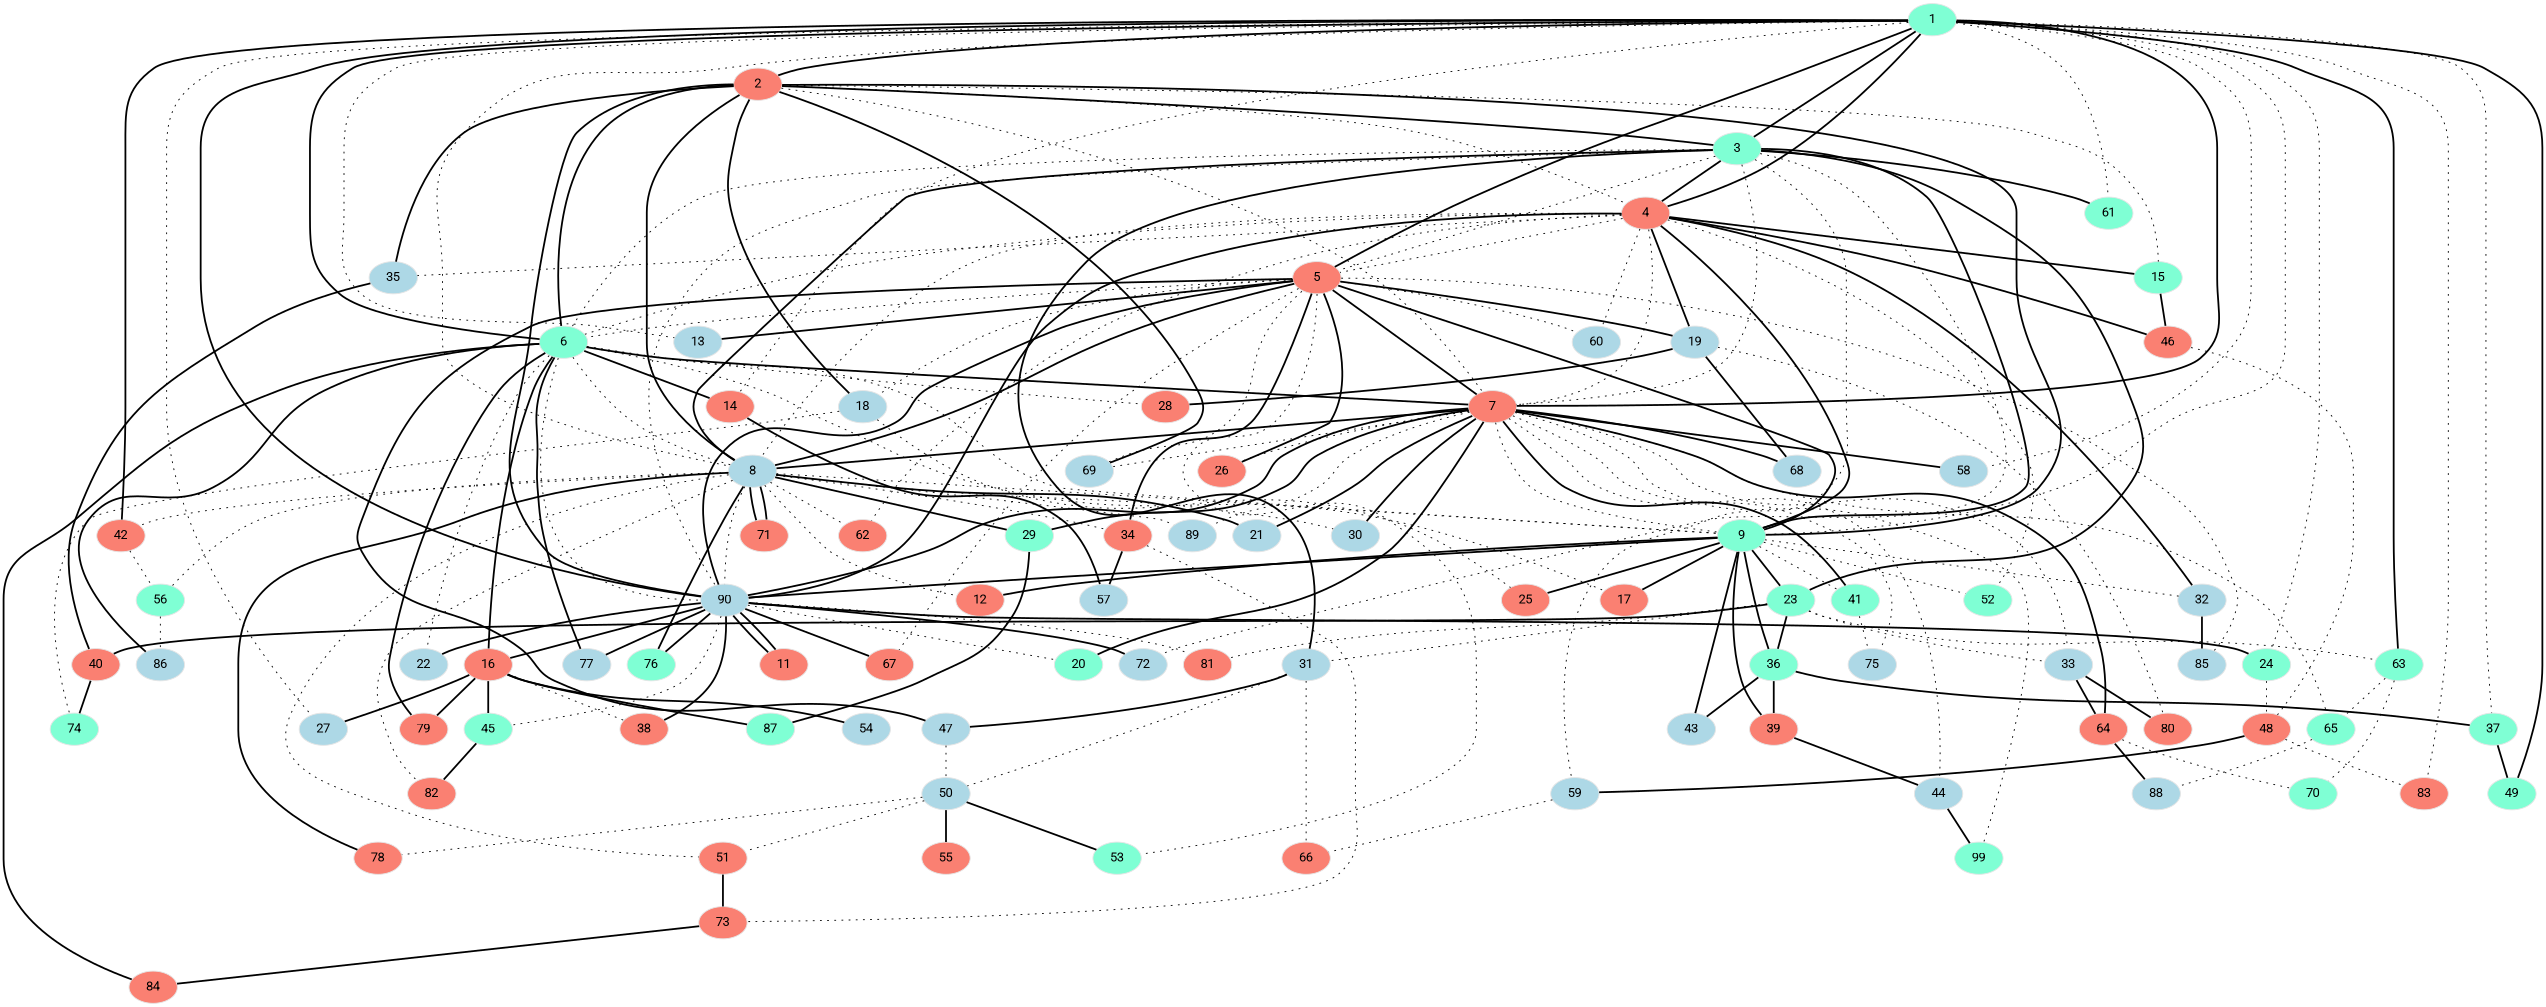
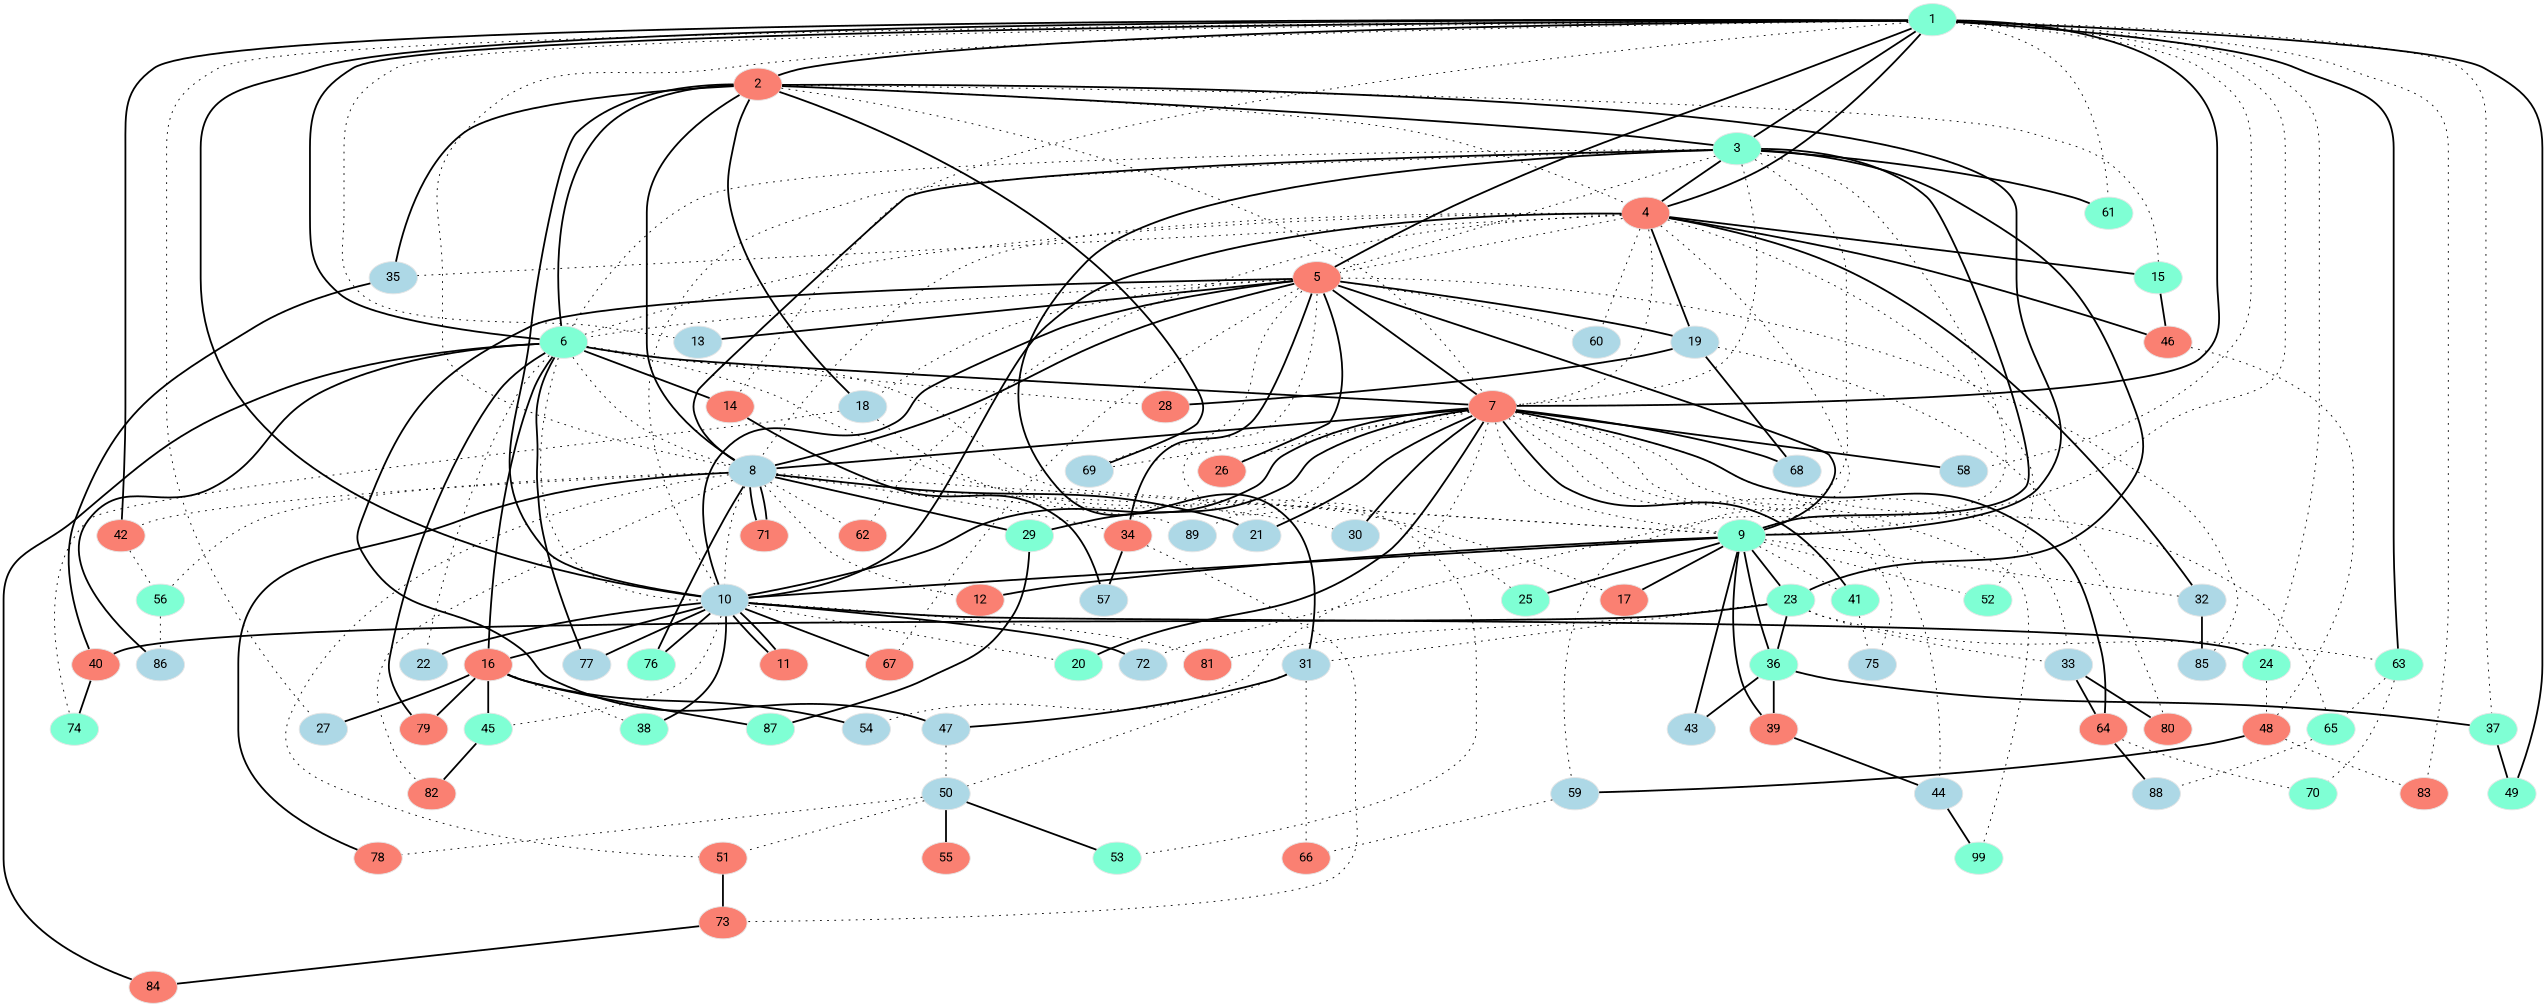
(1805, 379) -> (1805, 379)
(725, 600) -> (725, 600)
(1526, 600) -> (1526, 600)
none -> (1244, 678)
(644, 729) -> (644, 729)
